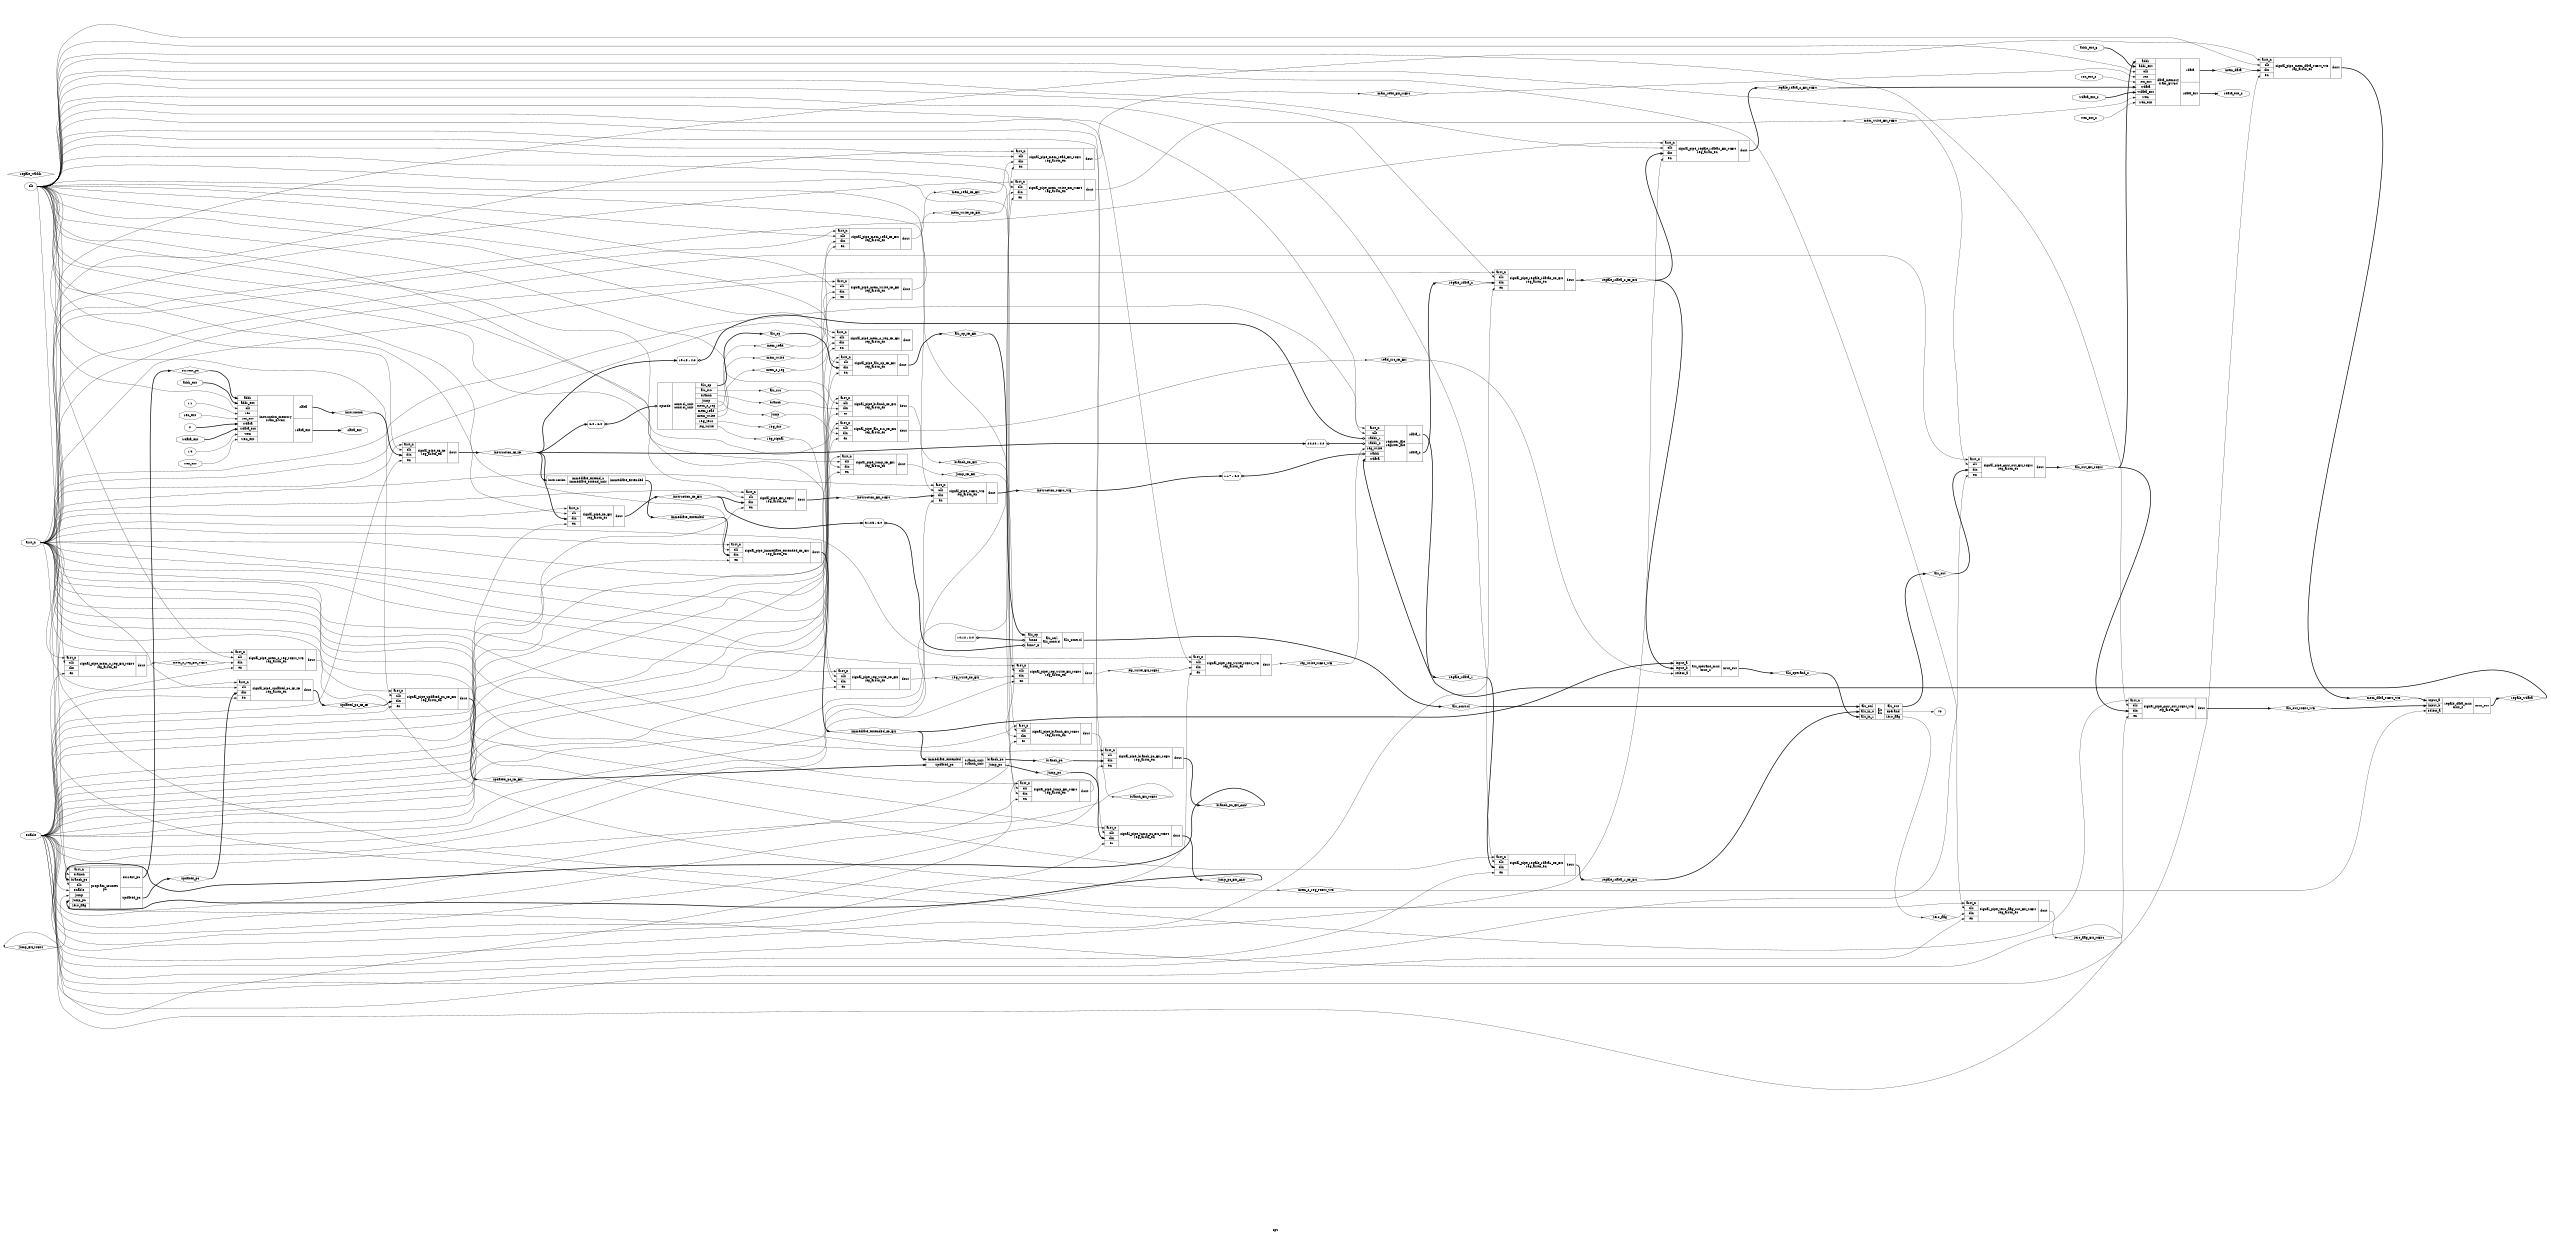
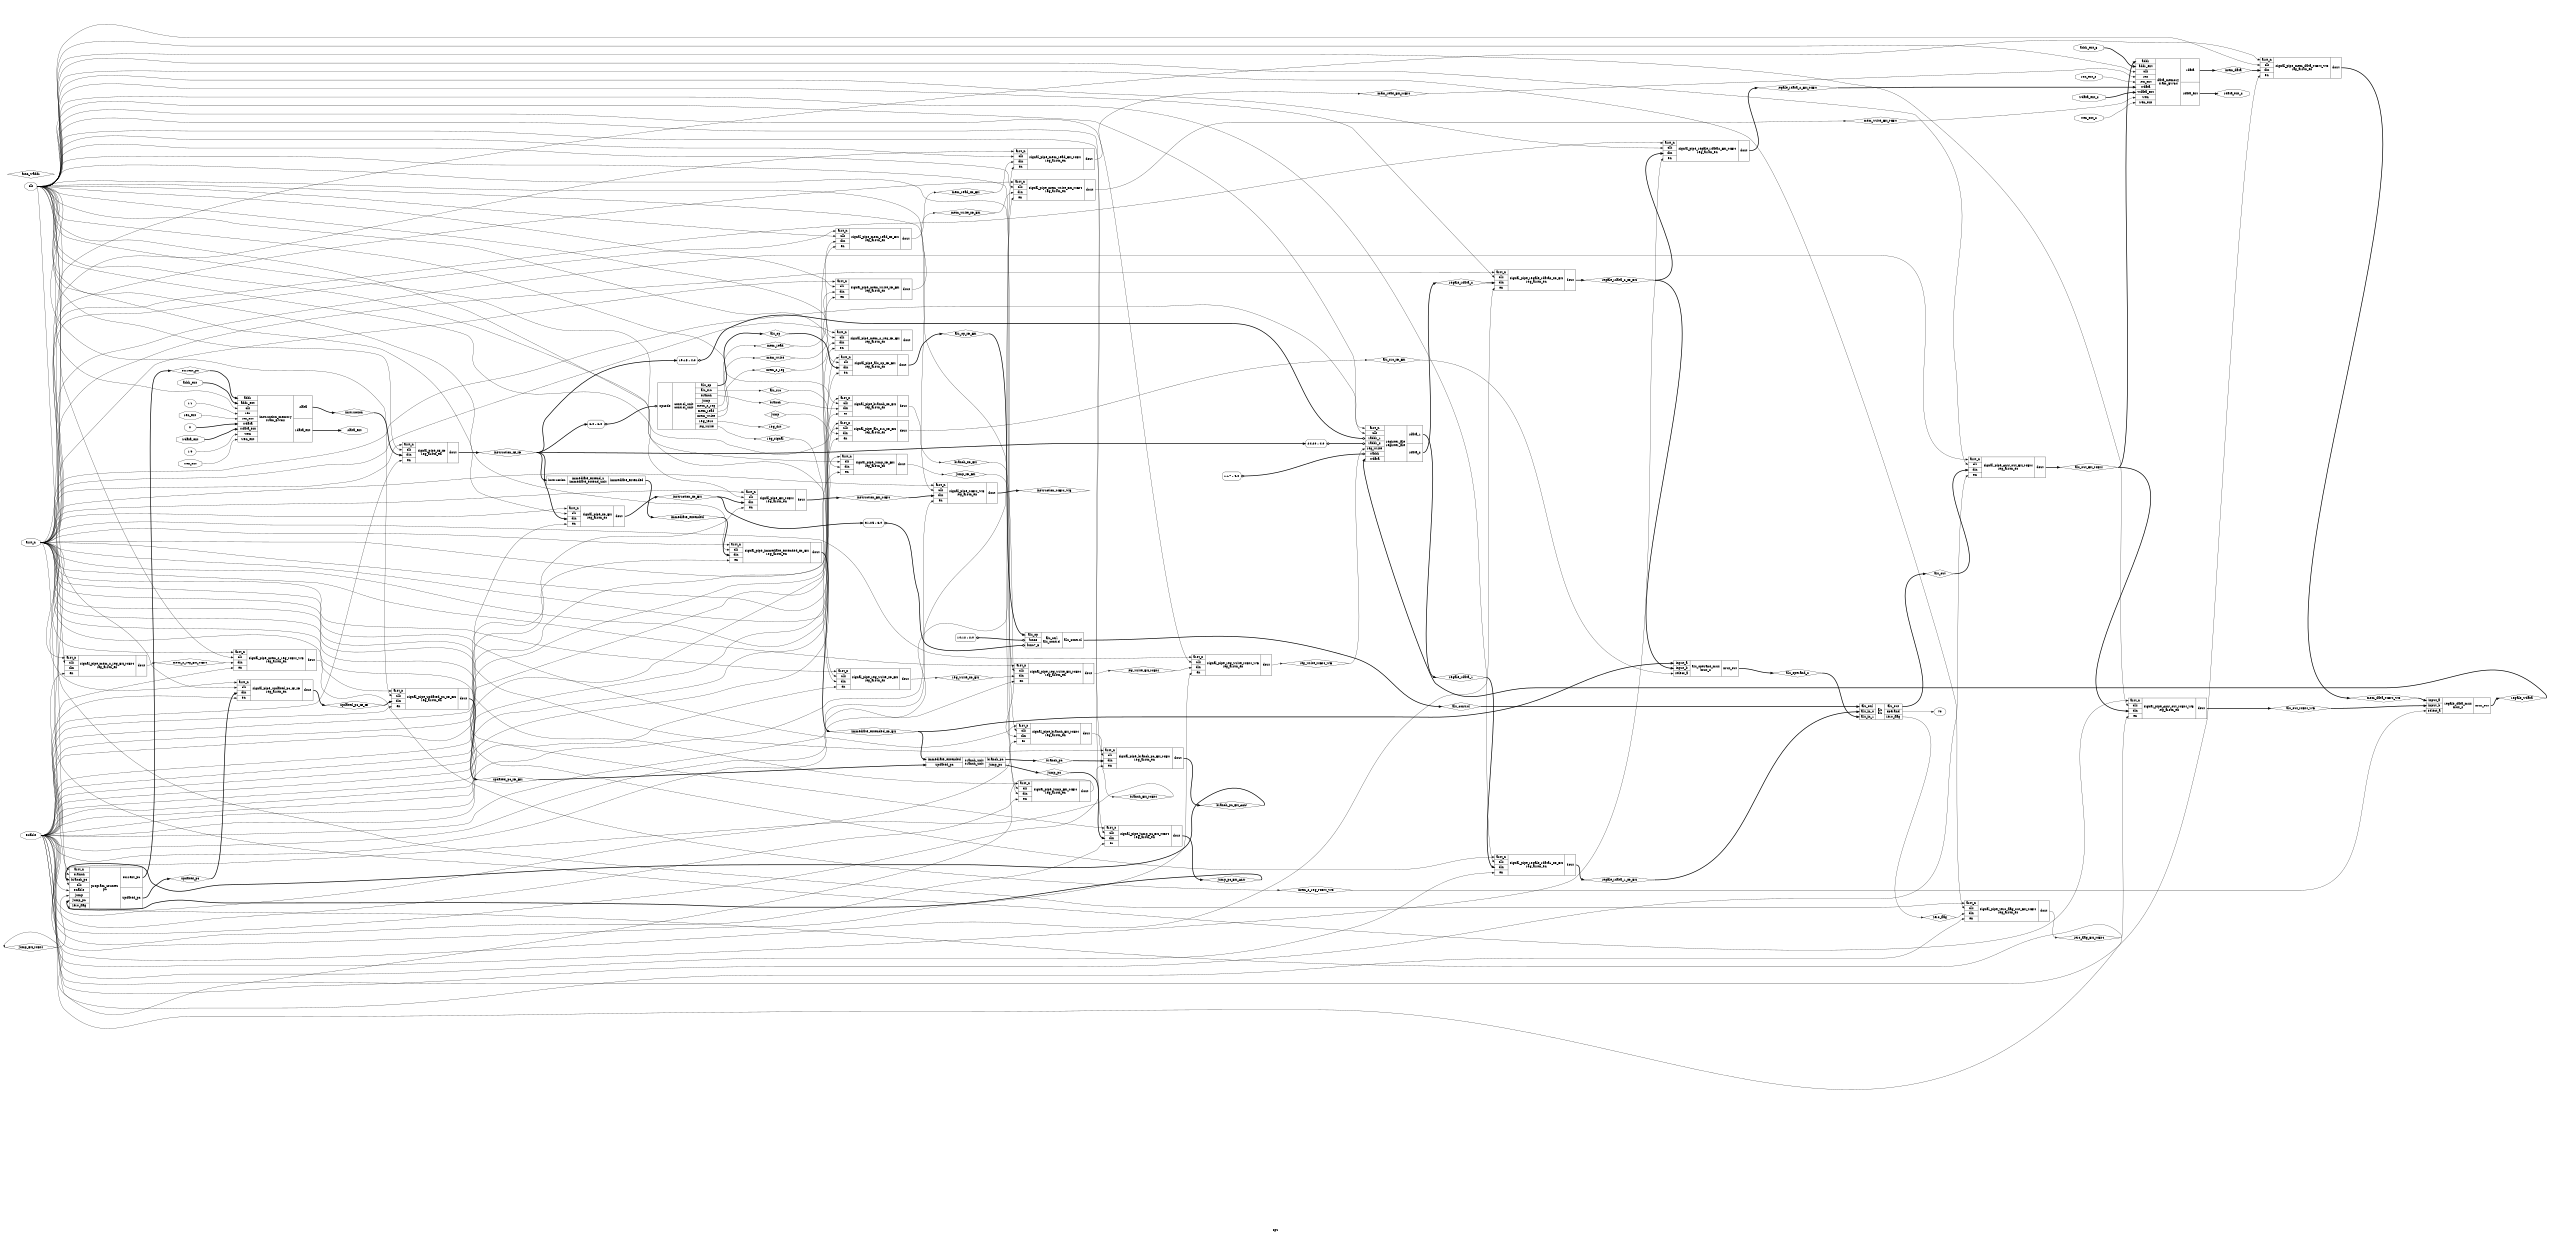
(31, 174) -> (31, 174)
(1394, 360) -> (1394, 360)
(738, 412) -> none
(1155, 484) -> none
